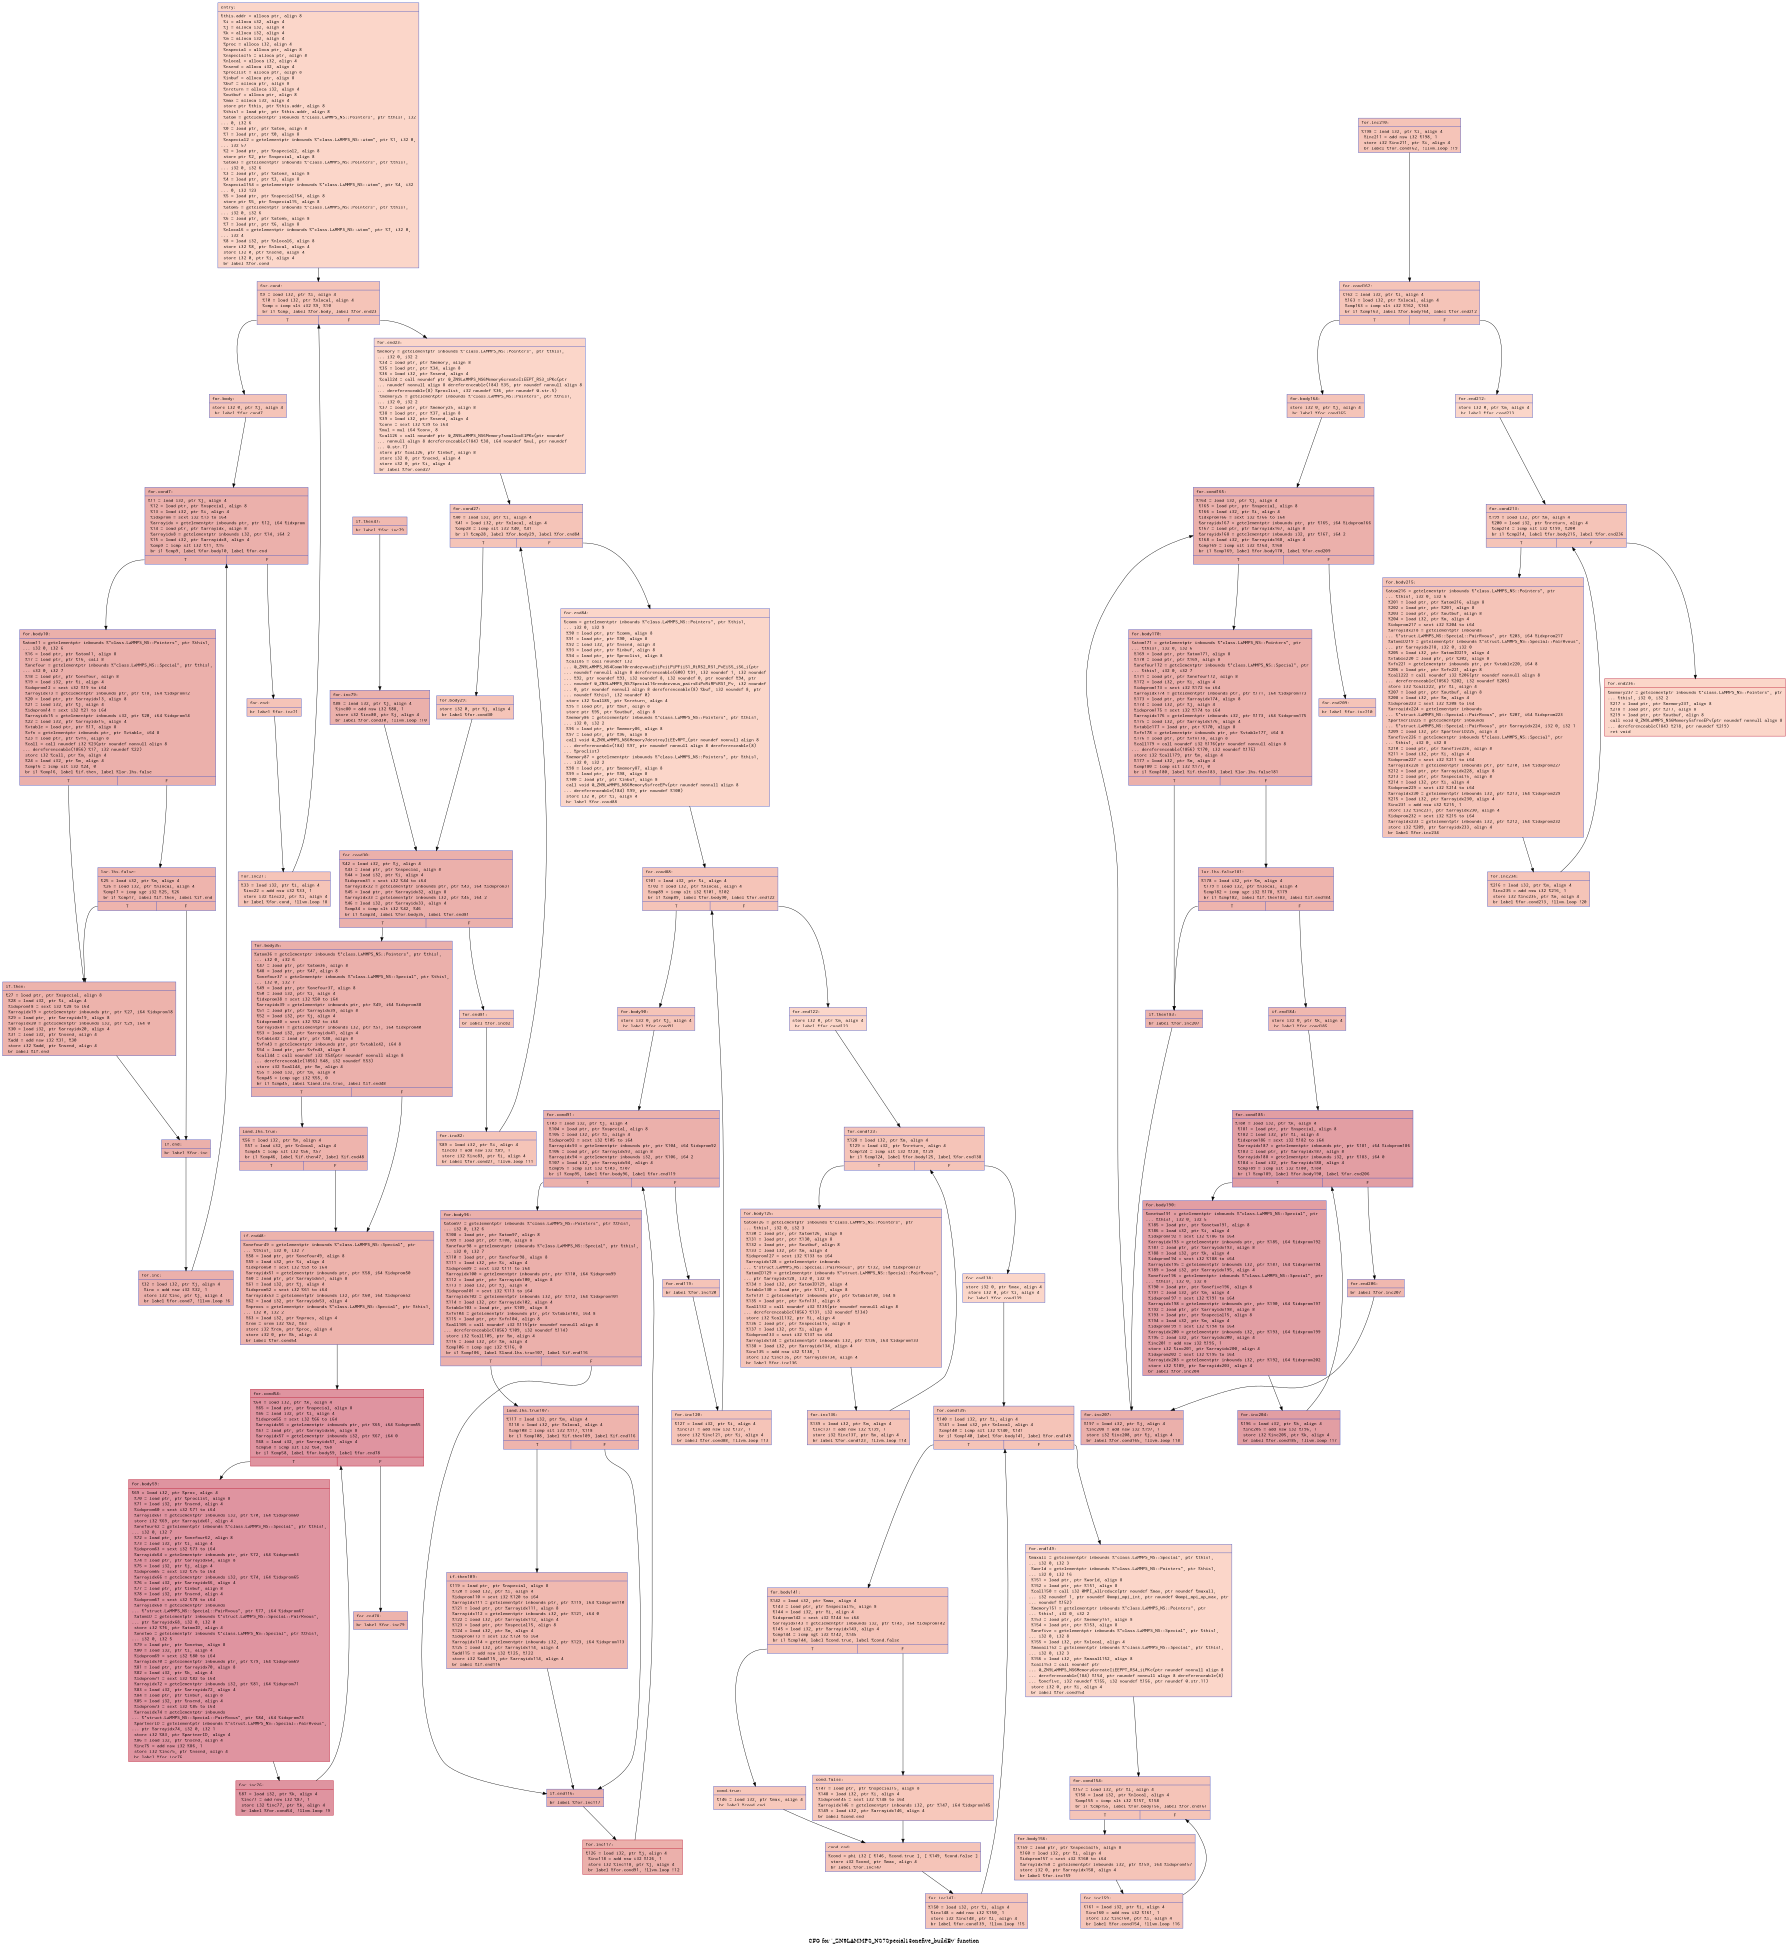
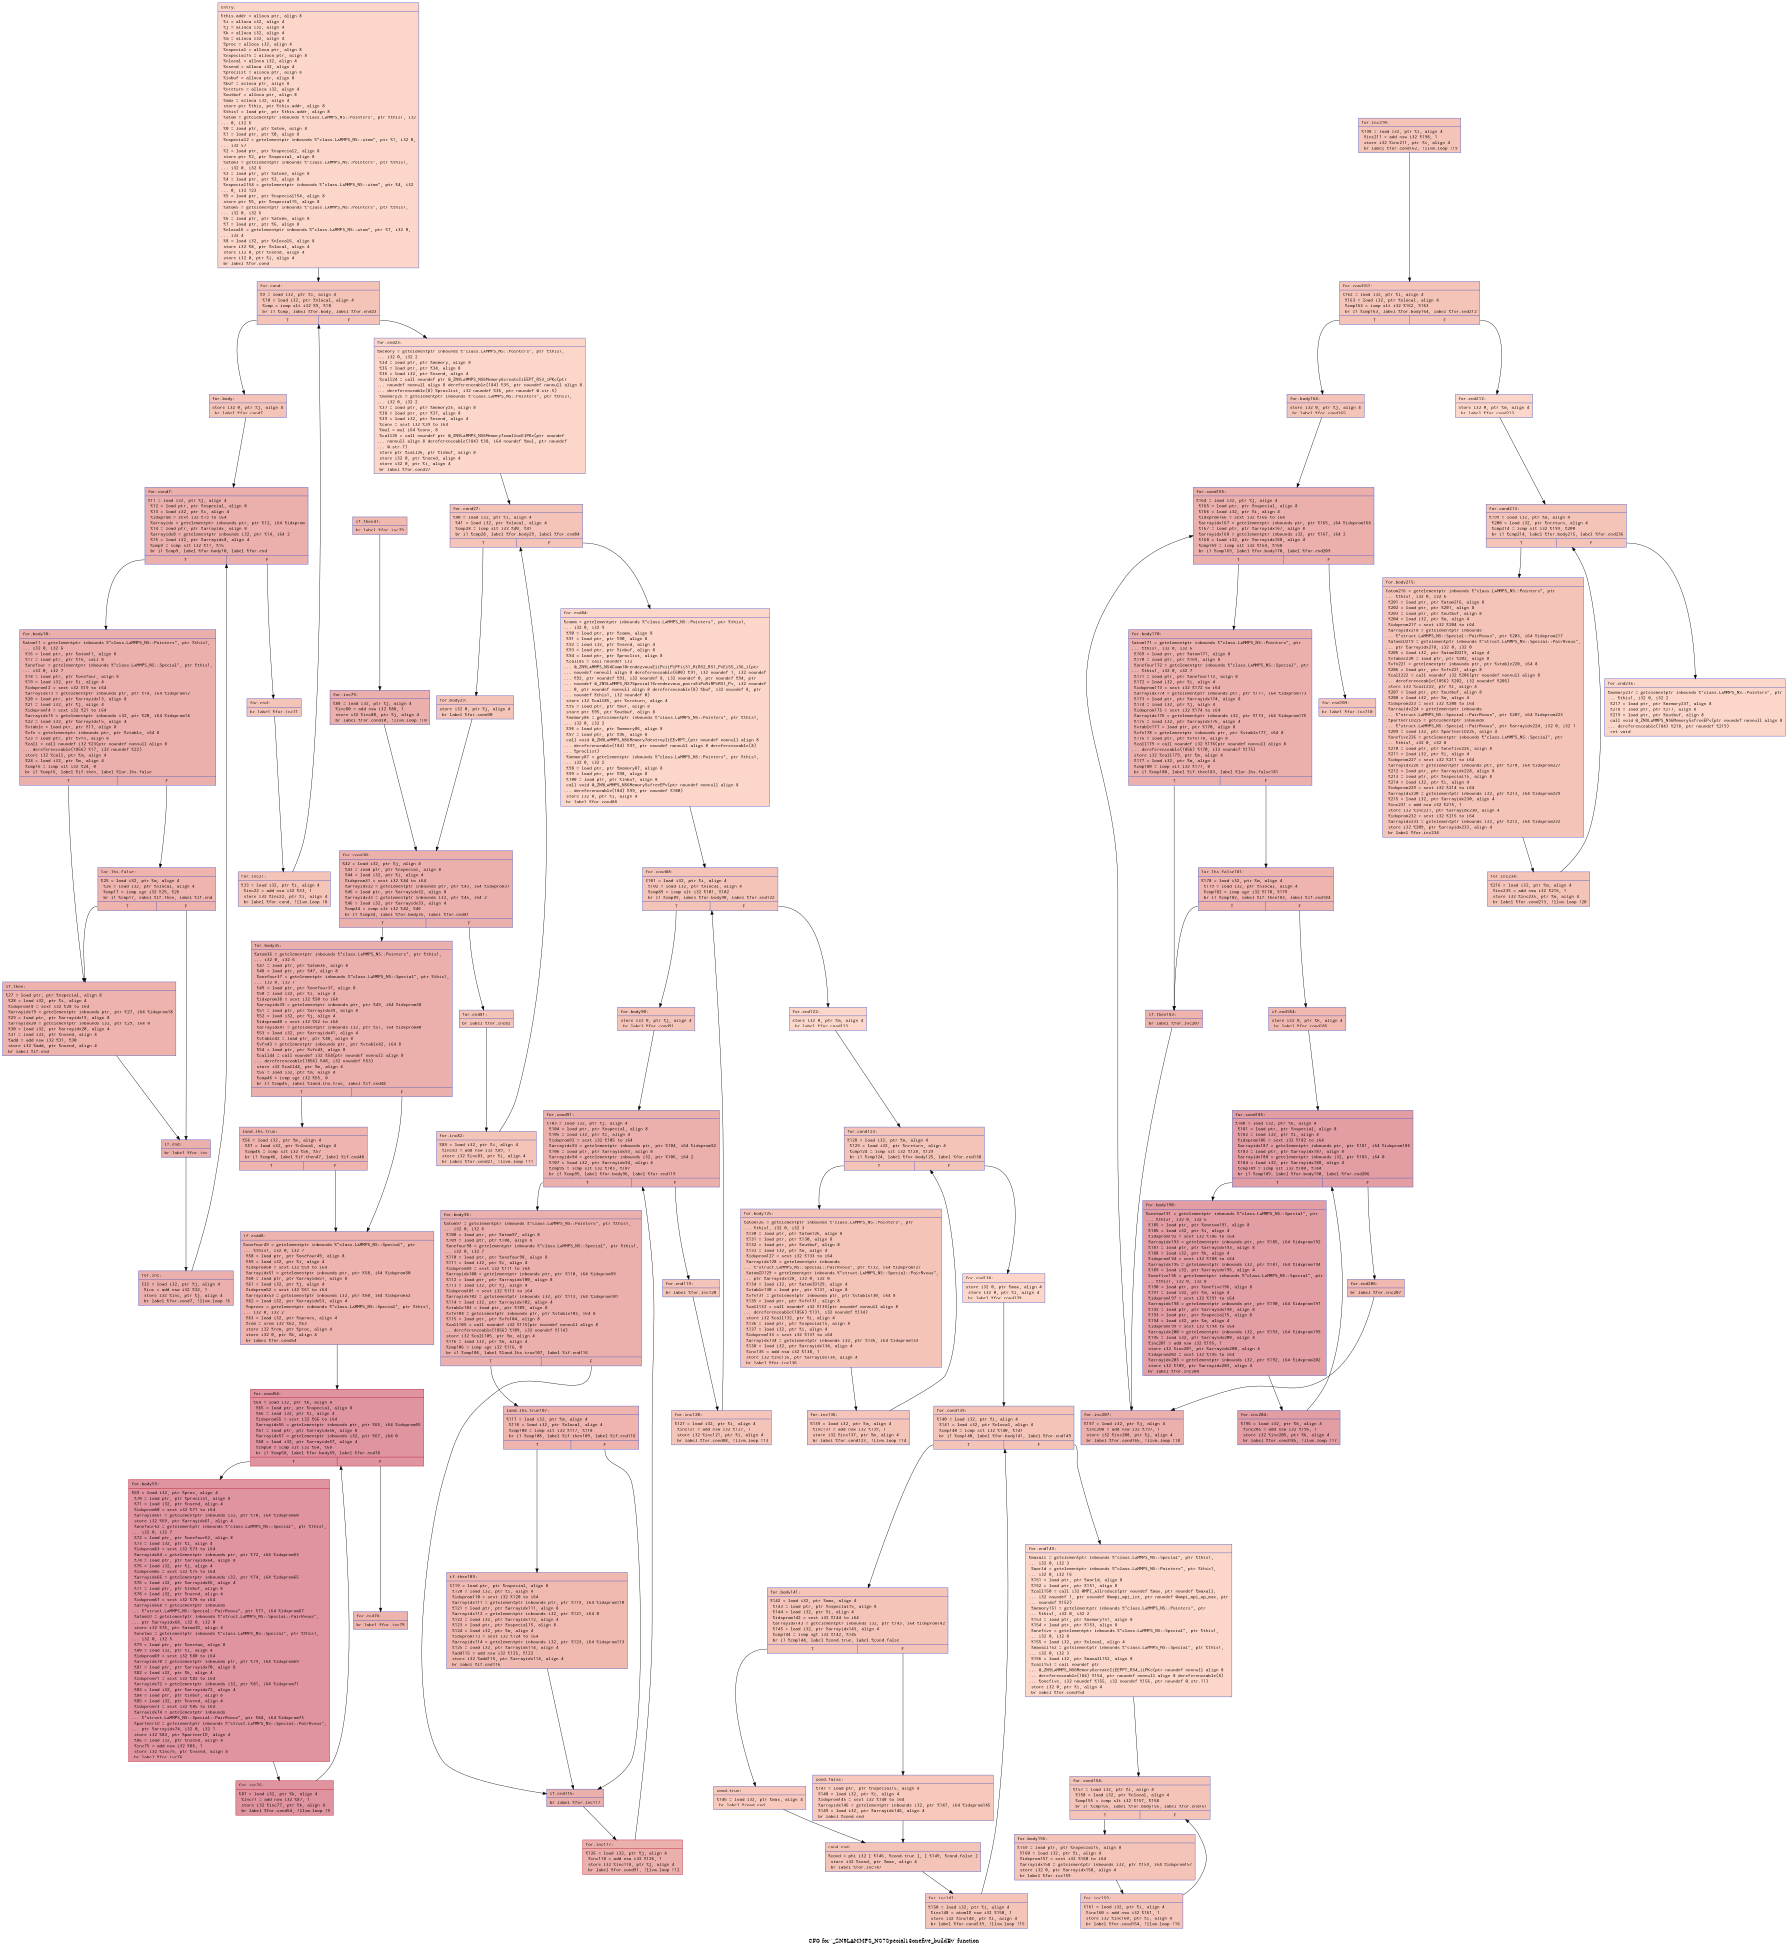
(1695, 707) -> (1695, 707)
(966, 1912) -> (970, 1912)
